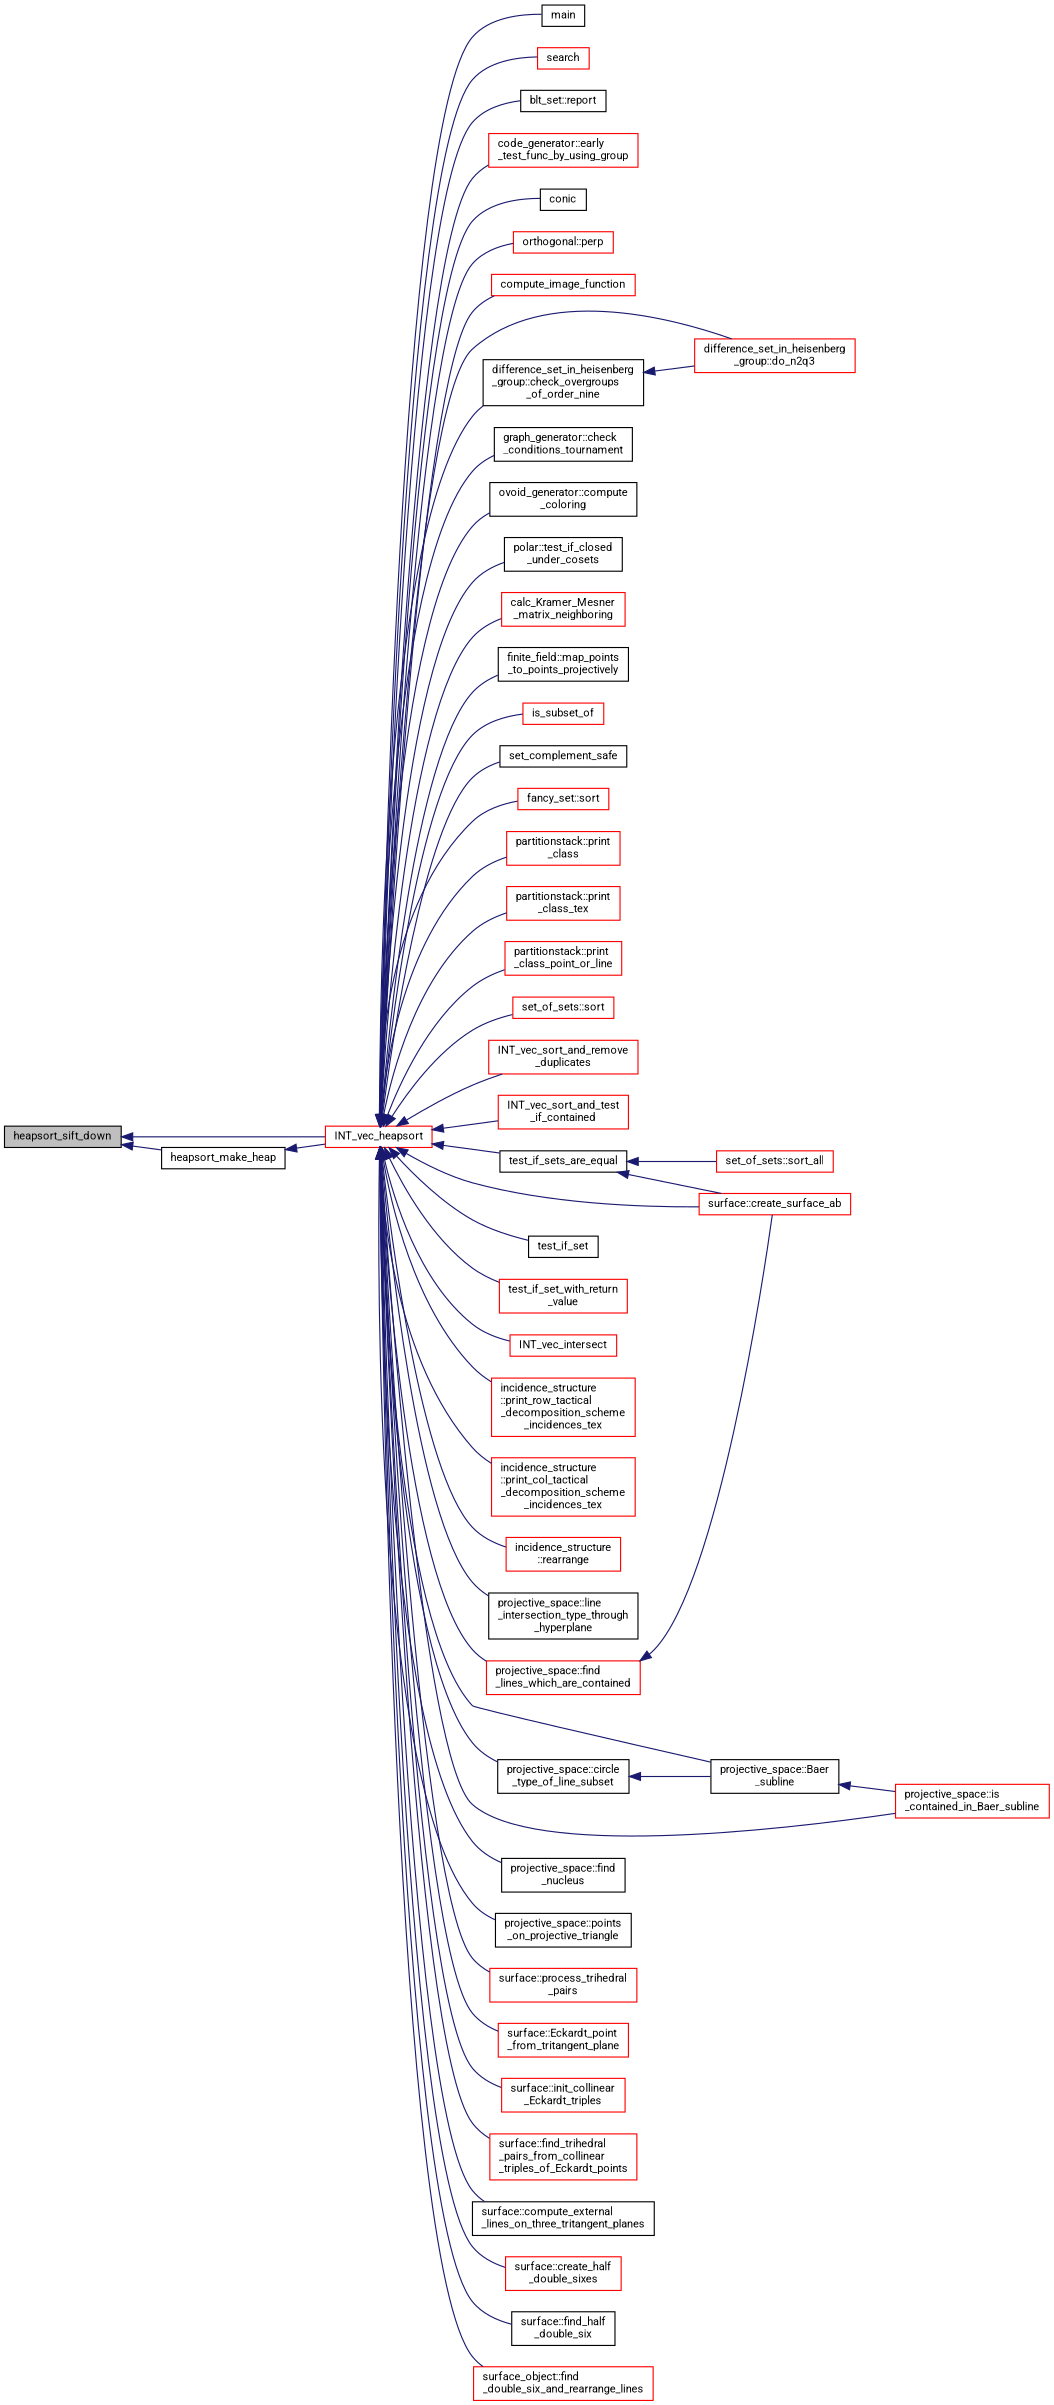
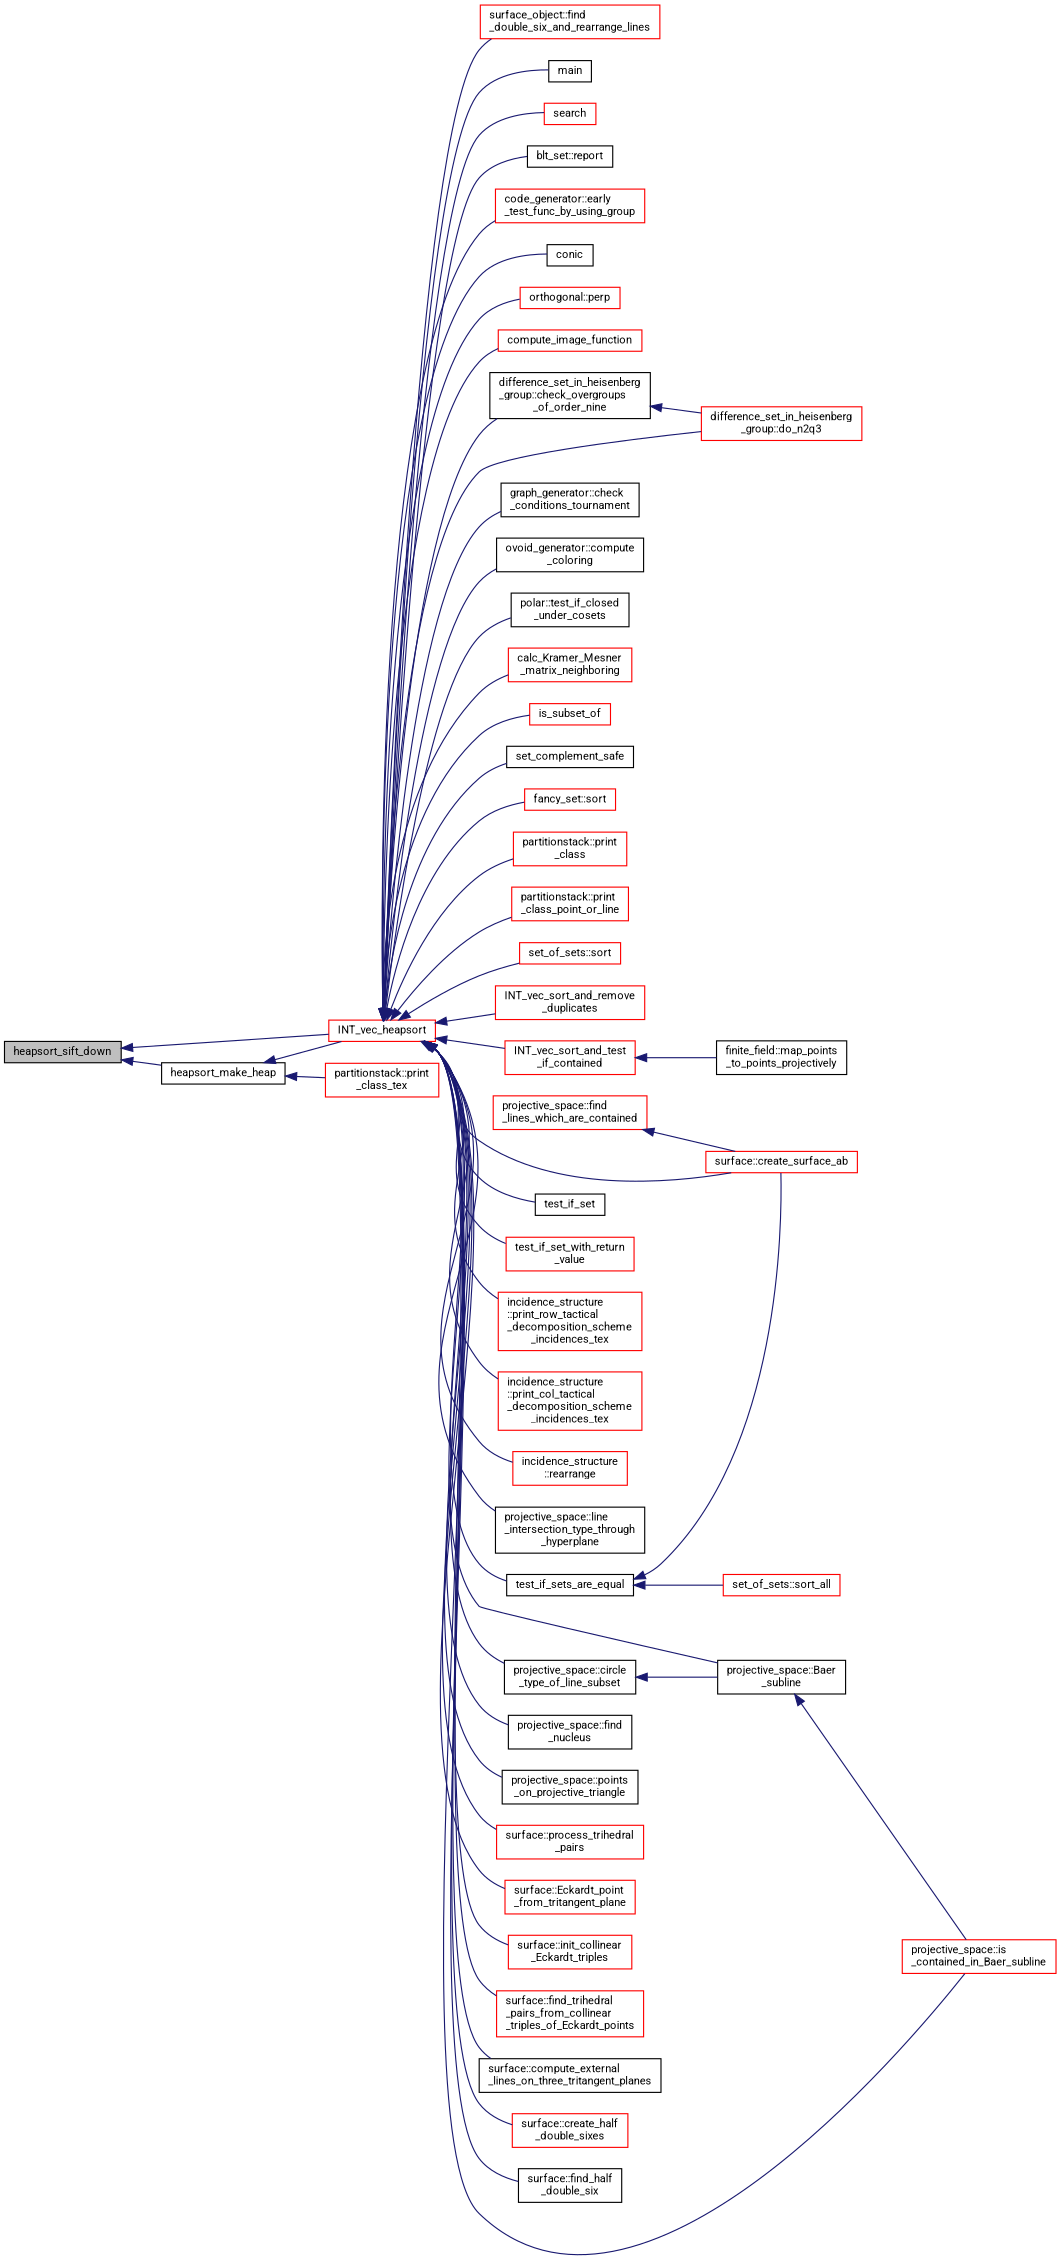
(417, 849) -> (682, 1058)
(423, 998) -> (311, 1077)
(563, 1346) -> none
(415, 1483) -> none
